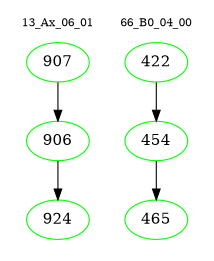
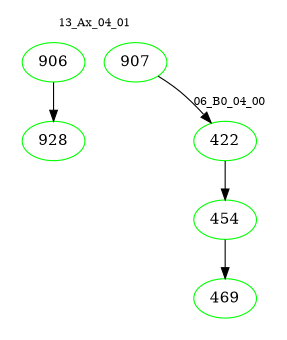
(58, 24) -> (95, 24)
(156, 24) -> (230, 102)
(58, 96) -> (192, 103)
(58, 220) -> (54, 141)
(156, 220) -> (225, 298)
